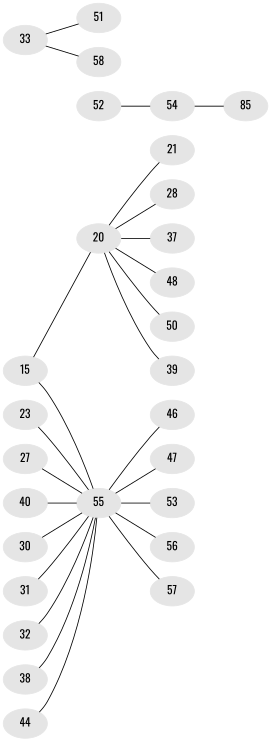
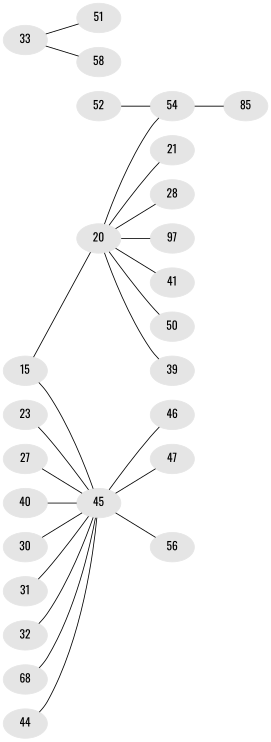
none -> (127, 169)
(172, 238) -> (172, 238)
(172, 283) -> (172, 283)
(99, 503) -> (99, 503)
(172, 503) -> none
(172, 591) -> none
(25, 679) -> (25, 679)
